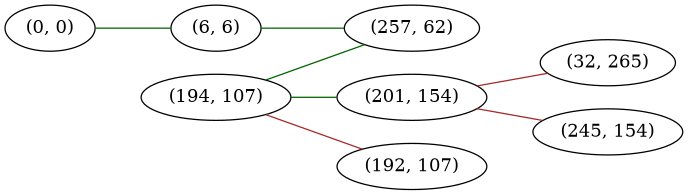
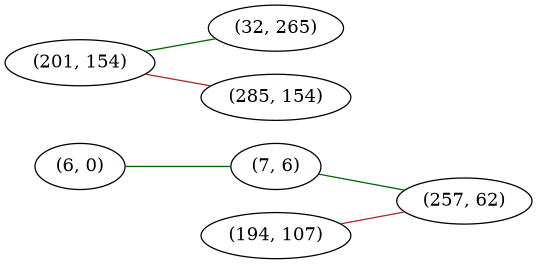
(50, 28) -> (80, 166)
(216, 28) -> (276, 166)
(315, 62) -> (372, 218)
(512, 80) -> (180, 45)
(314, 97) -> none
(608, 132) -> (276, 97)
(412, 166) -> none
